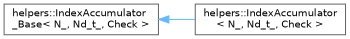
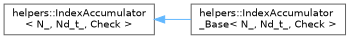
(182, 19) -> (178, 19)
